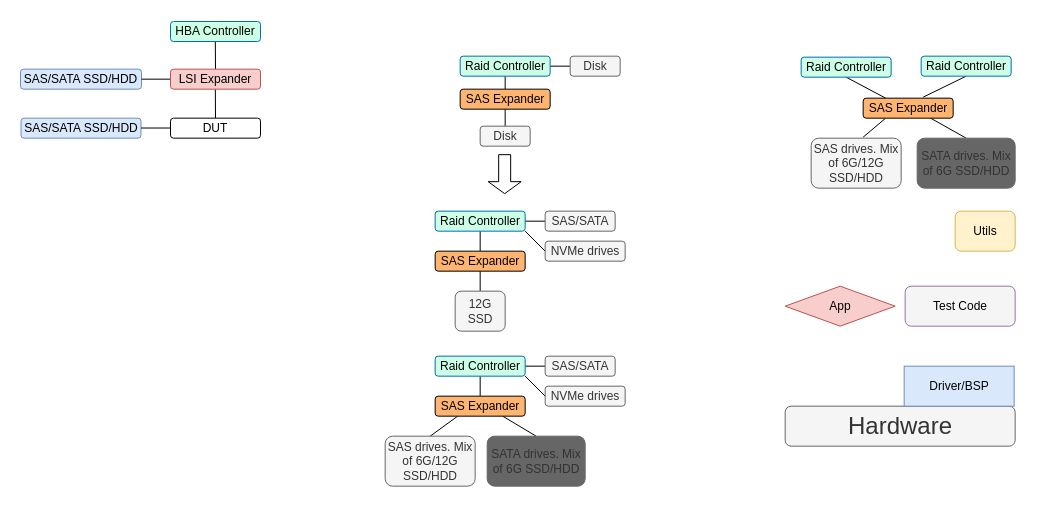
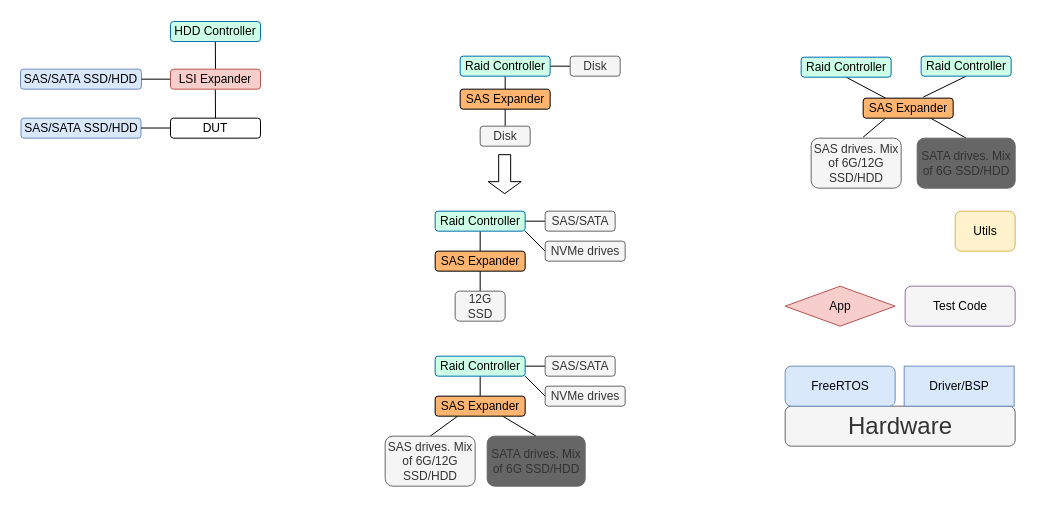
(216, 32) -> (216, 32)
(480, 311) -> (480, 306)
none -> (840, 386)
